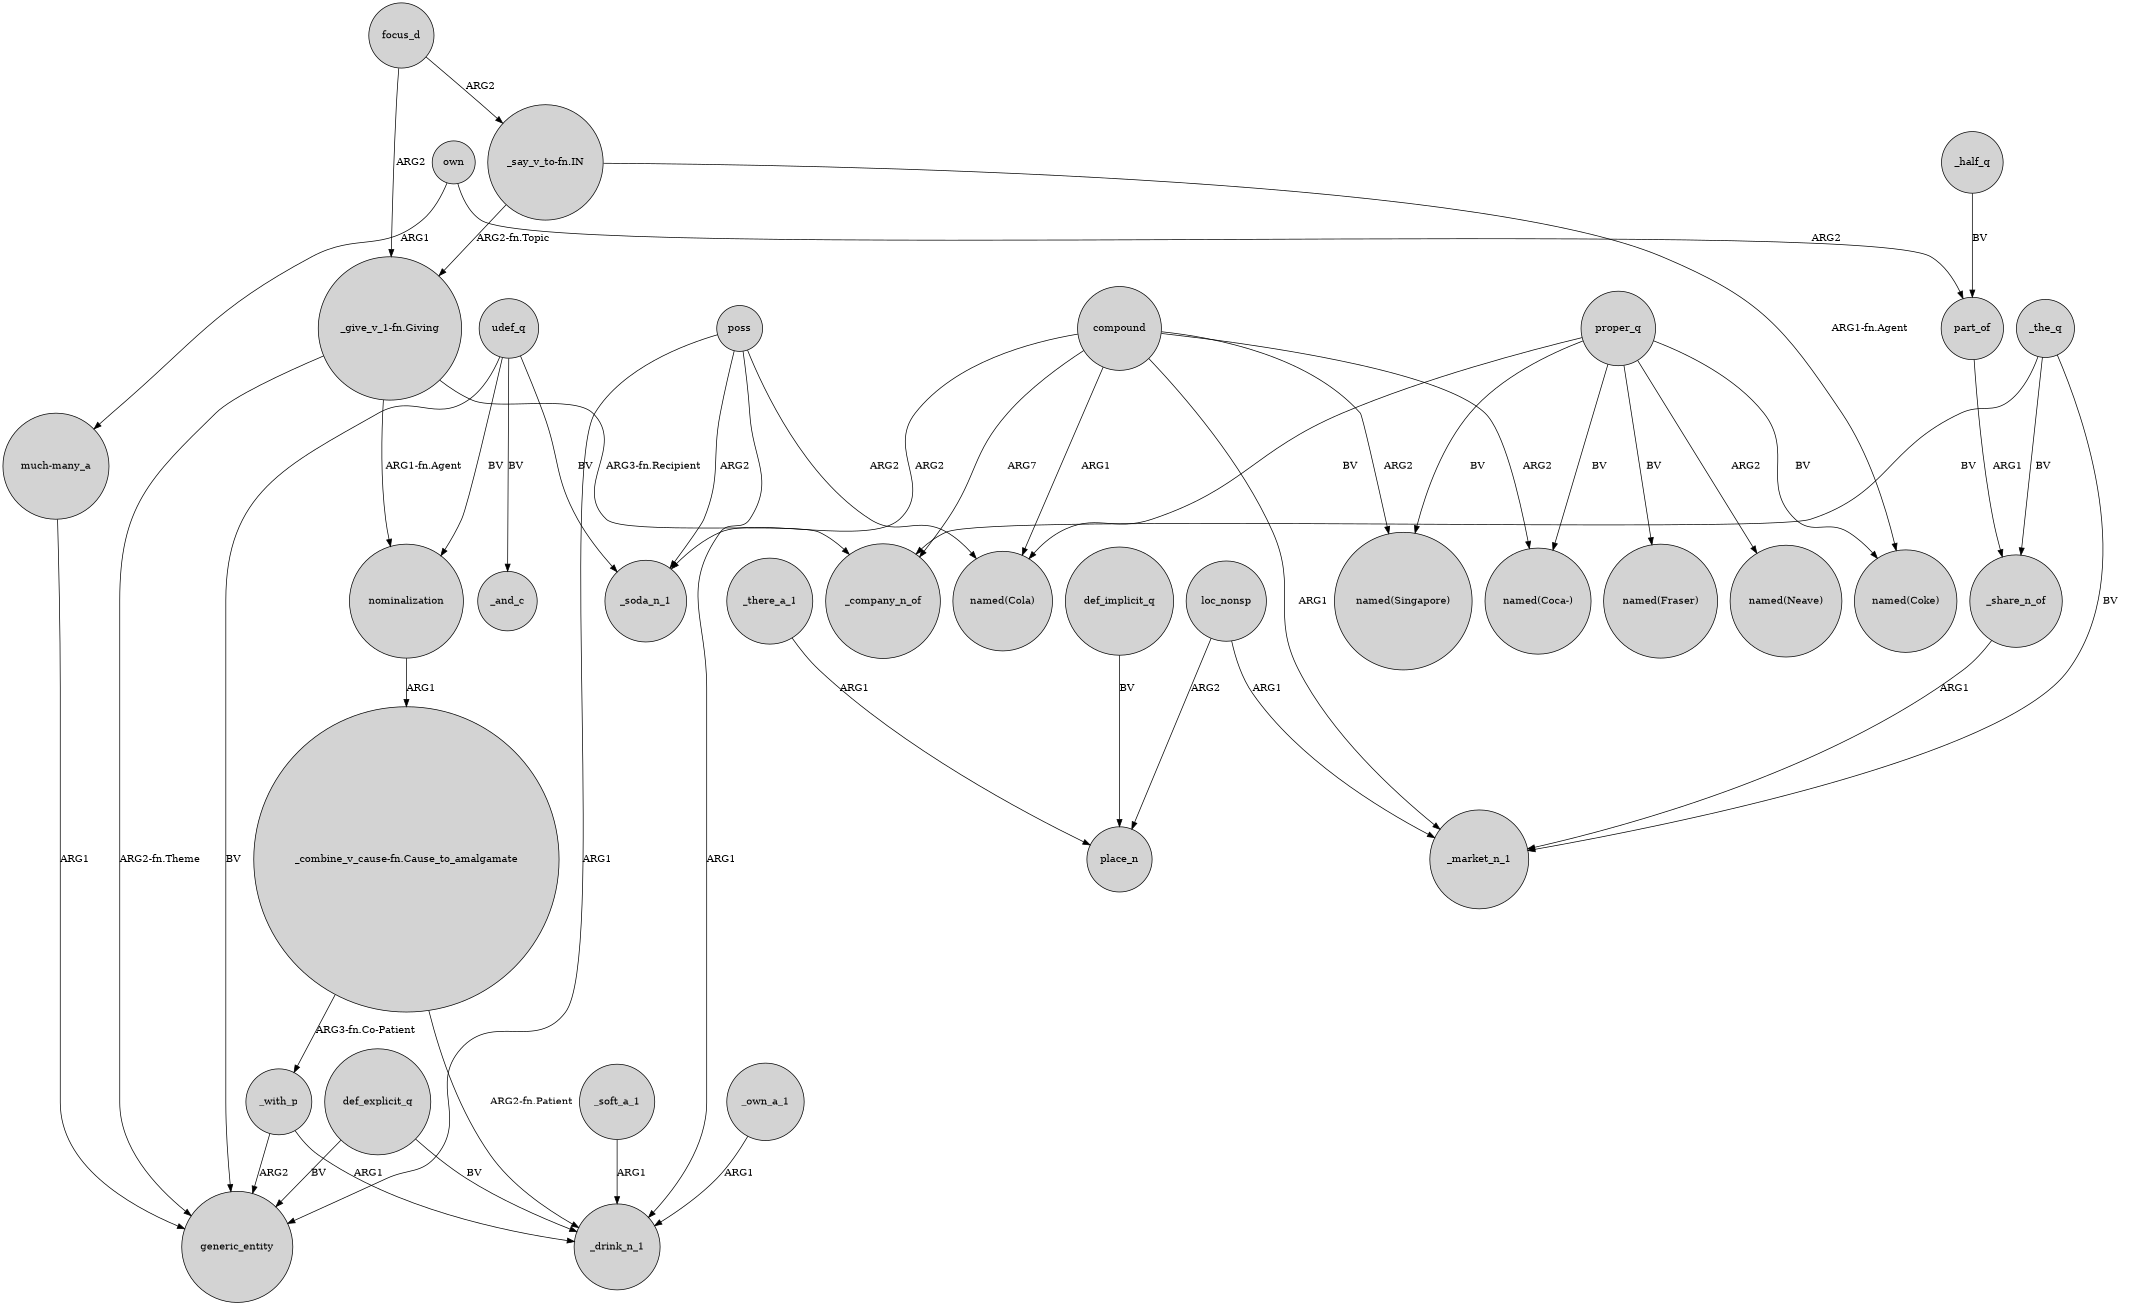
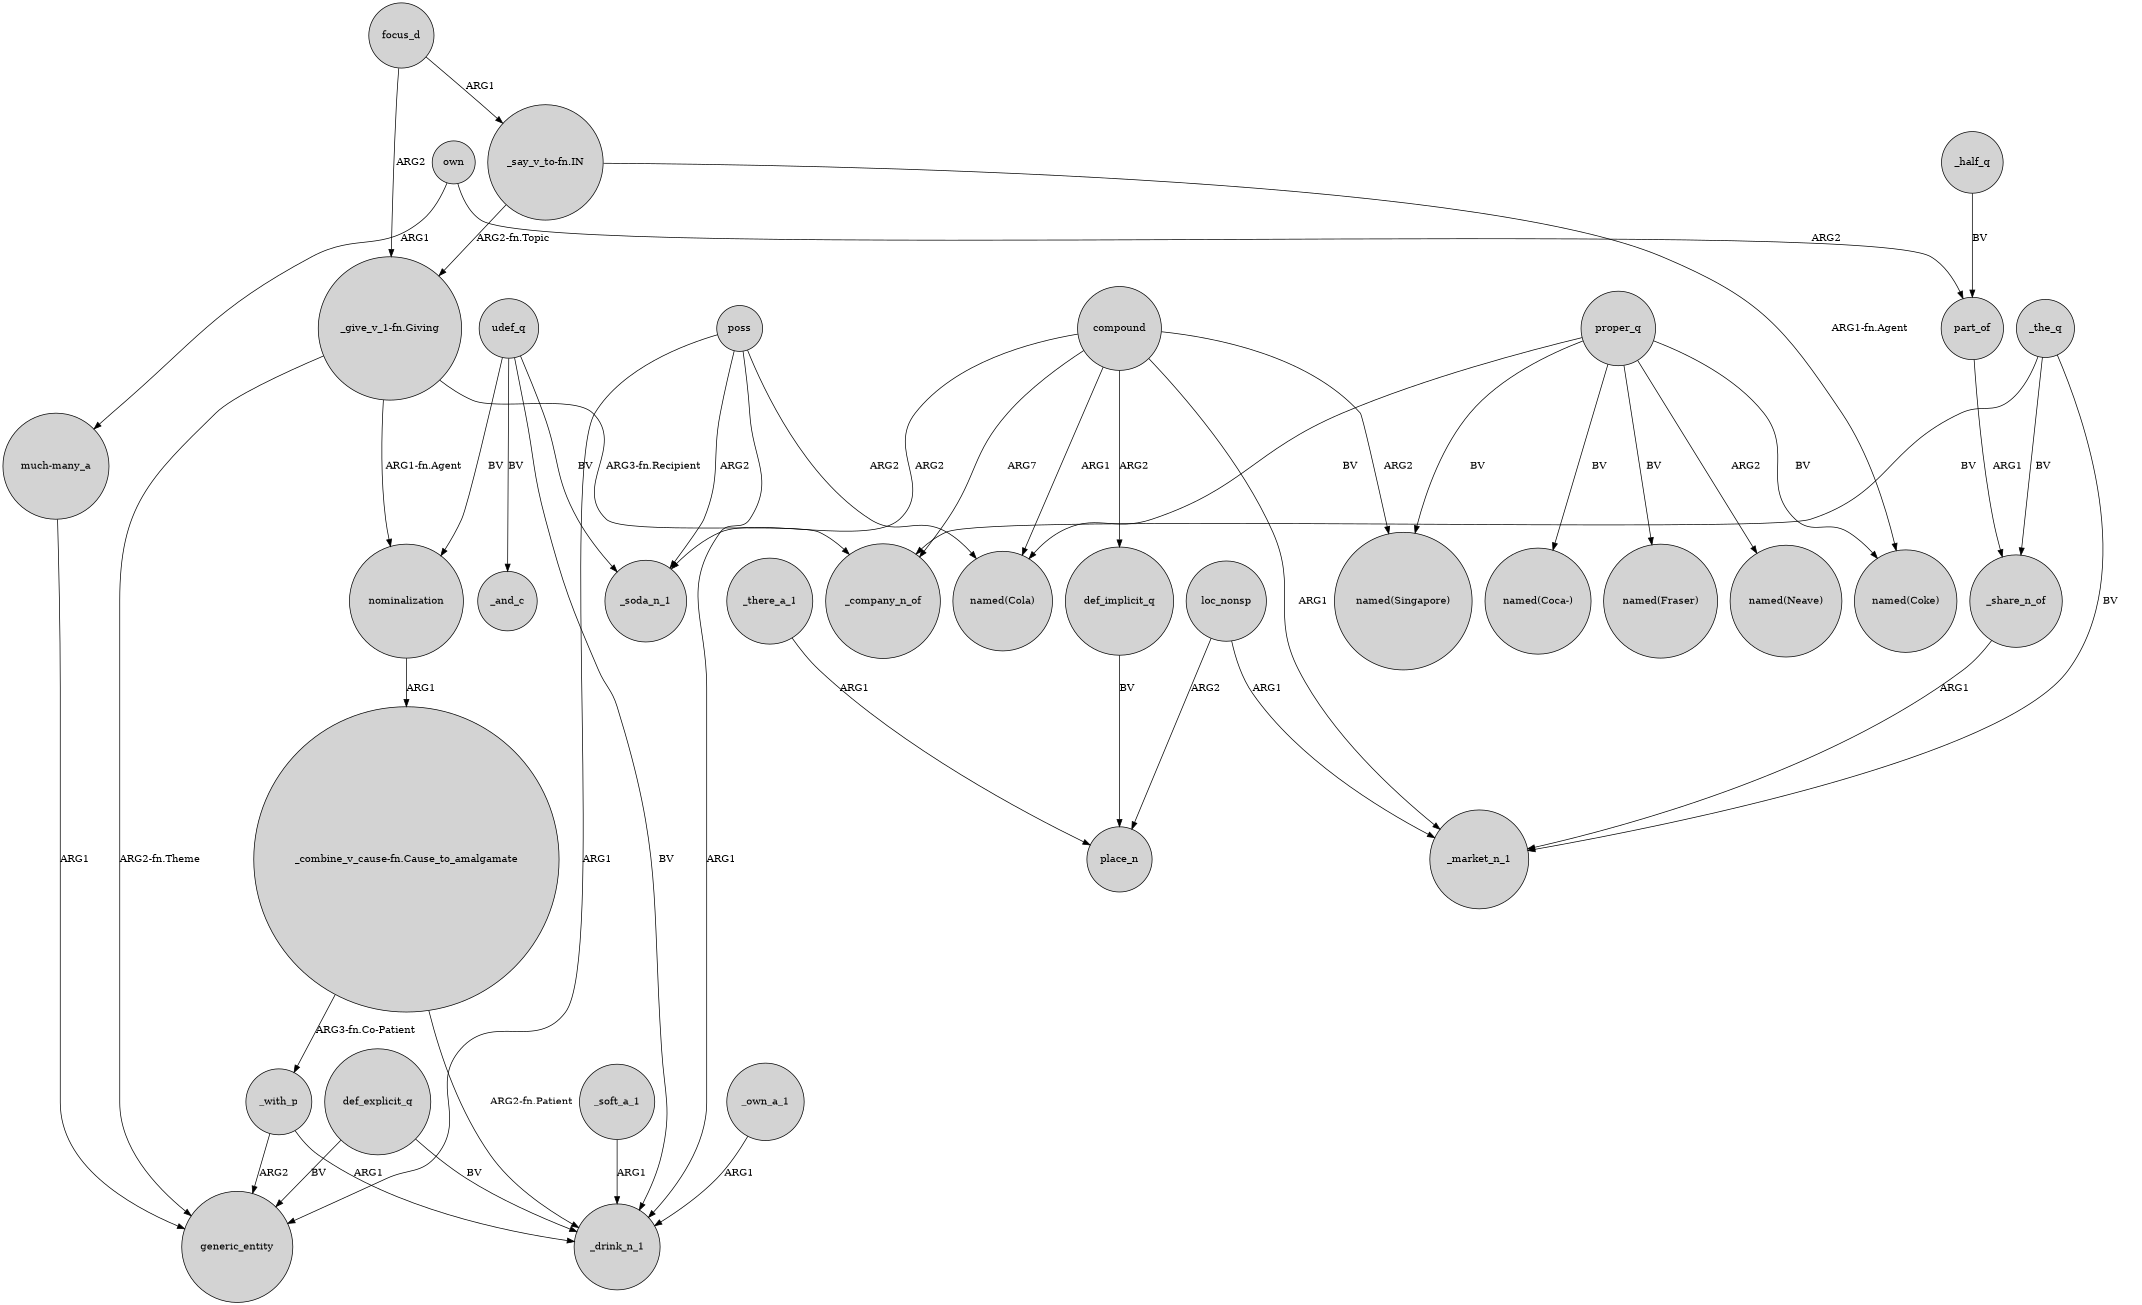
(481, 86) -> (481, 86)
(1394, 374) -> (1120, 455)
(226, 690) -> (636, 774)
